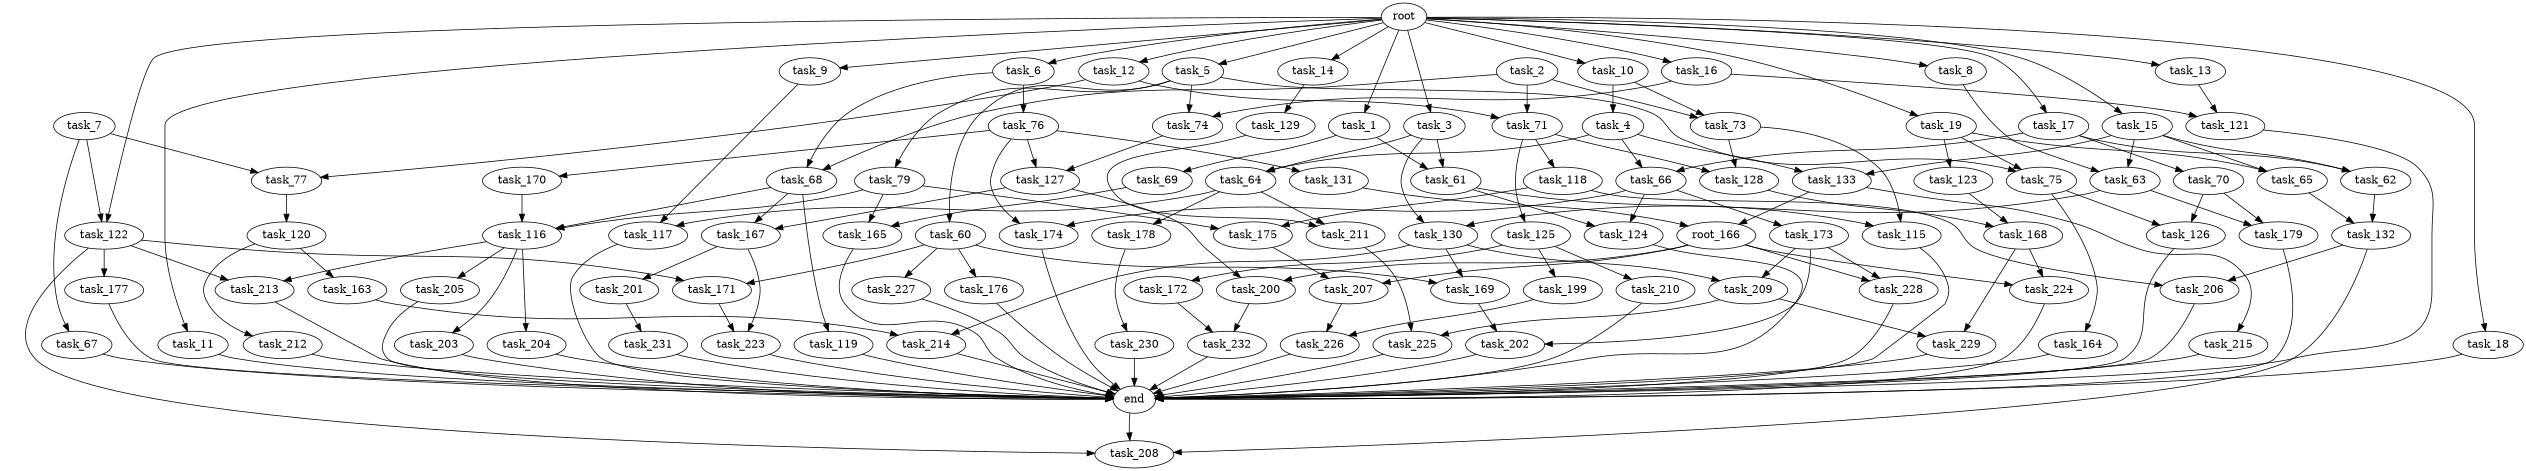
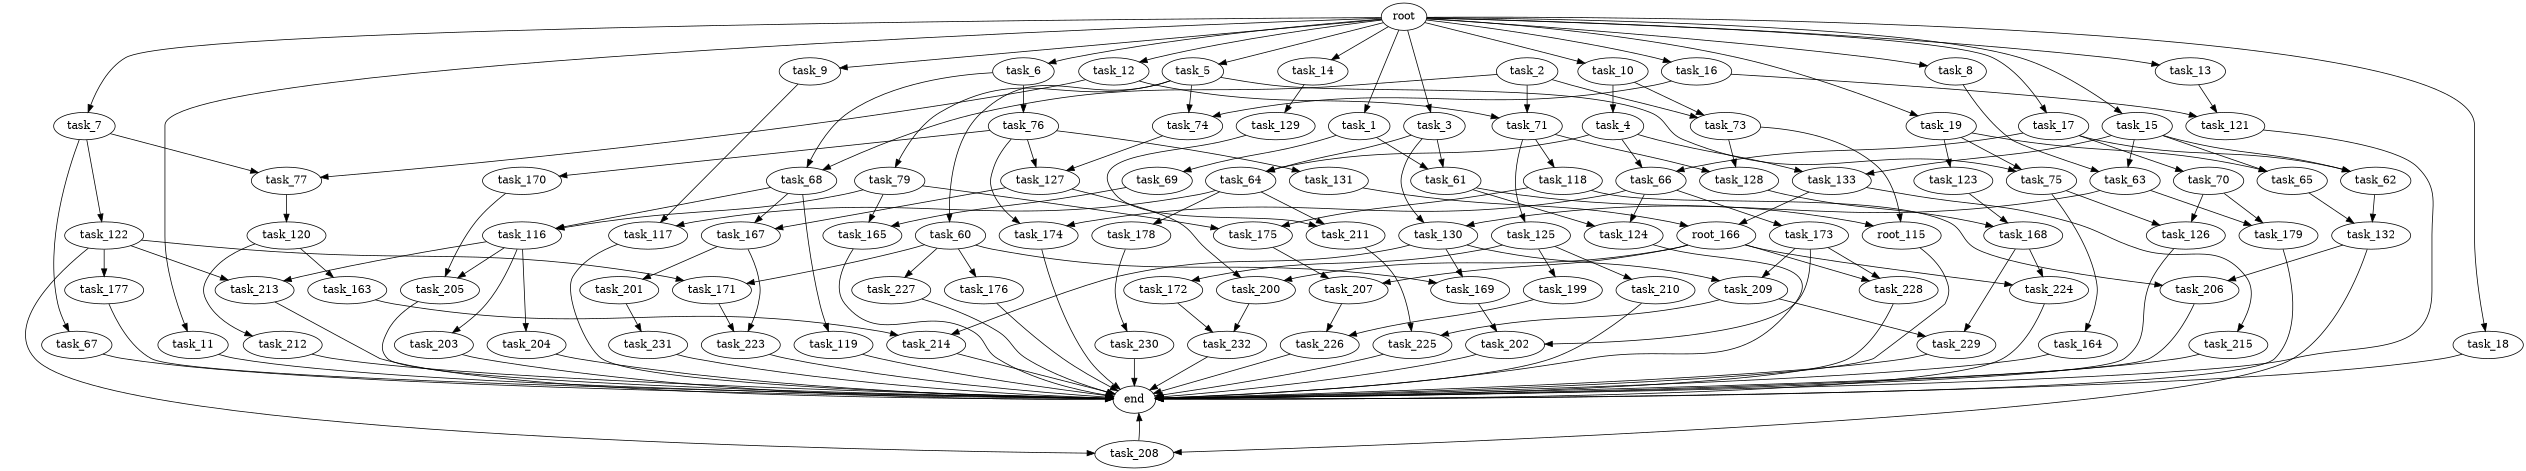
(685, 24) -> (723, 25)
(522, 204) -> (472, 227)
(1902, 236) -> (1902, 236)
(1129, 423) -> (1139, 431)
